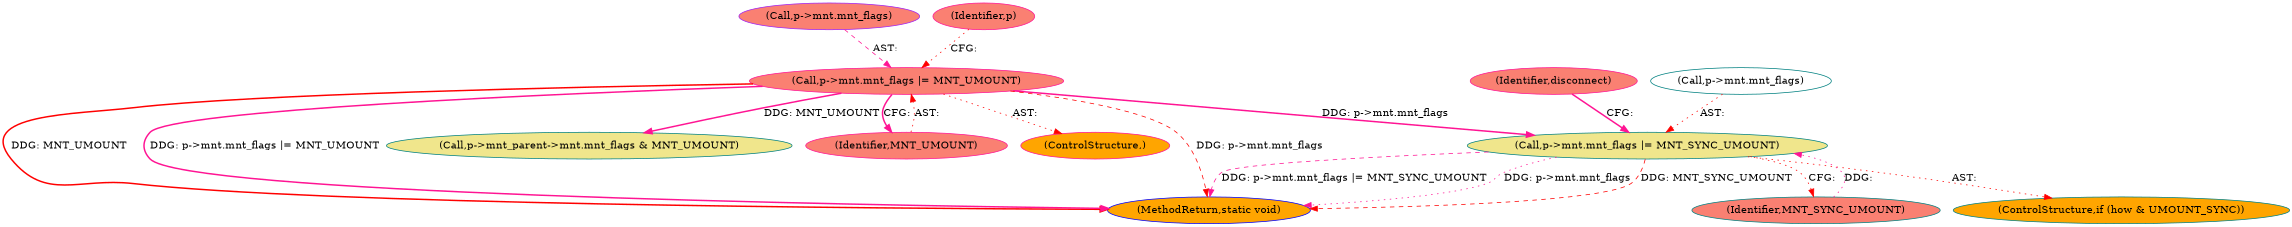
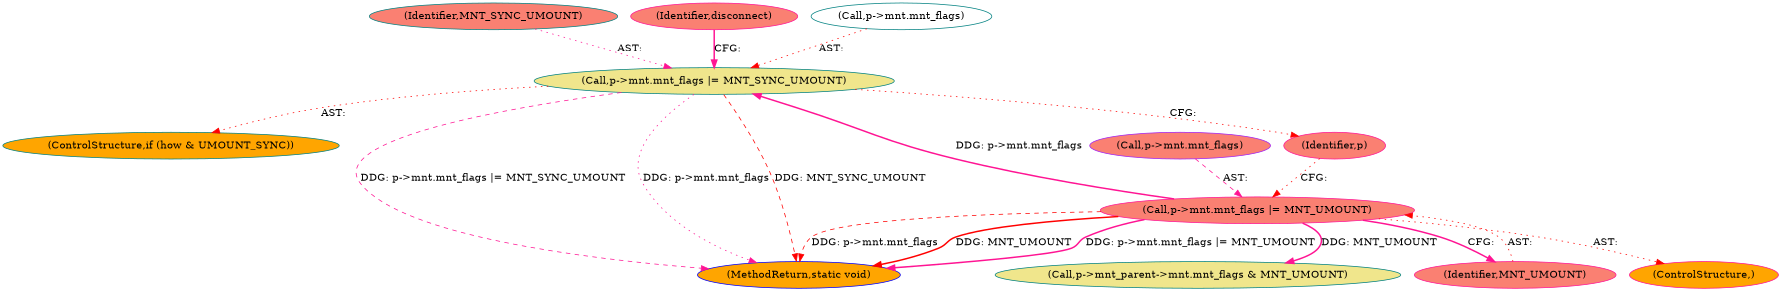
(1787, 166) -> (1074, 107)
(1860, 178) -> (632, 49)
